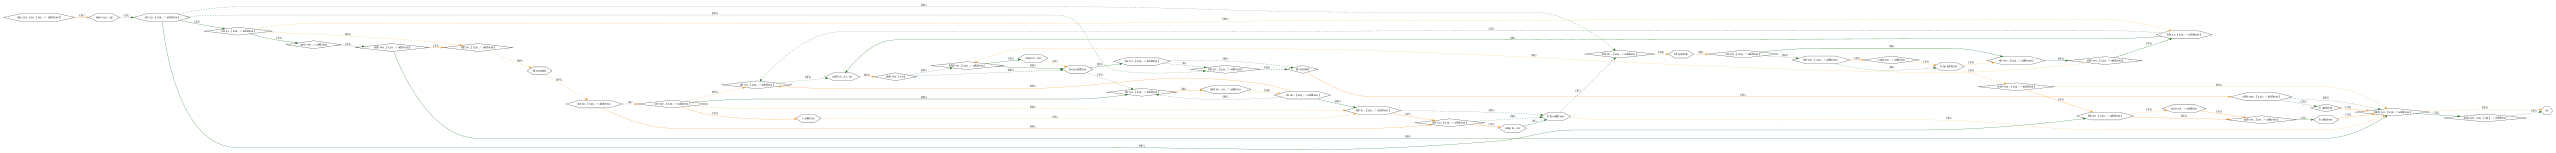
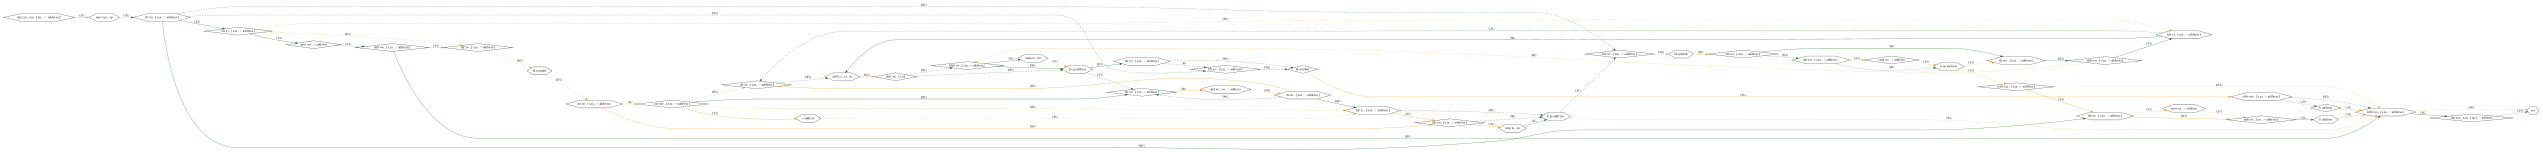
(2393, 112) -> (2386, 112)
(2222, 114) -> (2222, 114)
